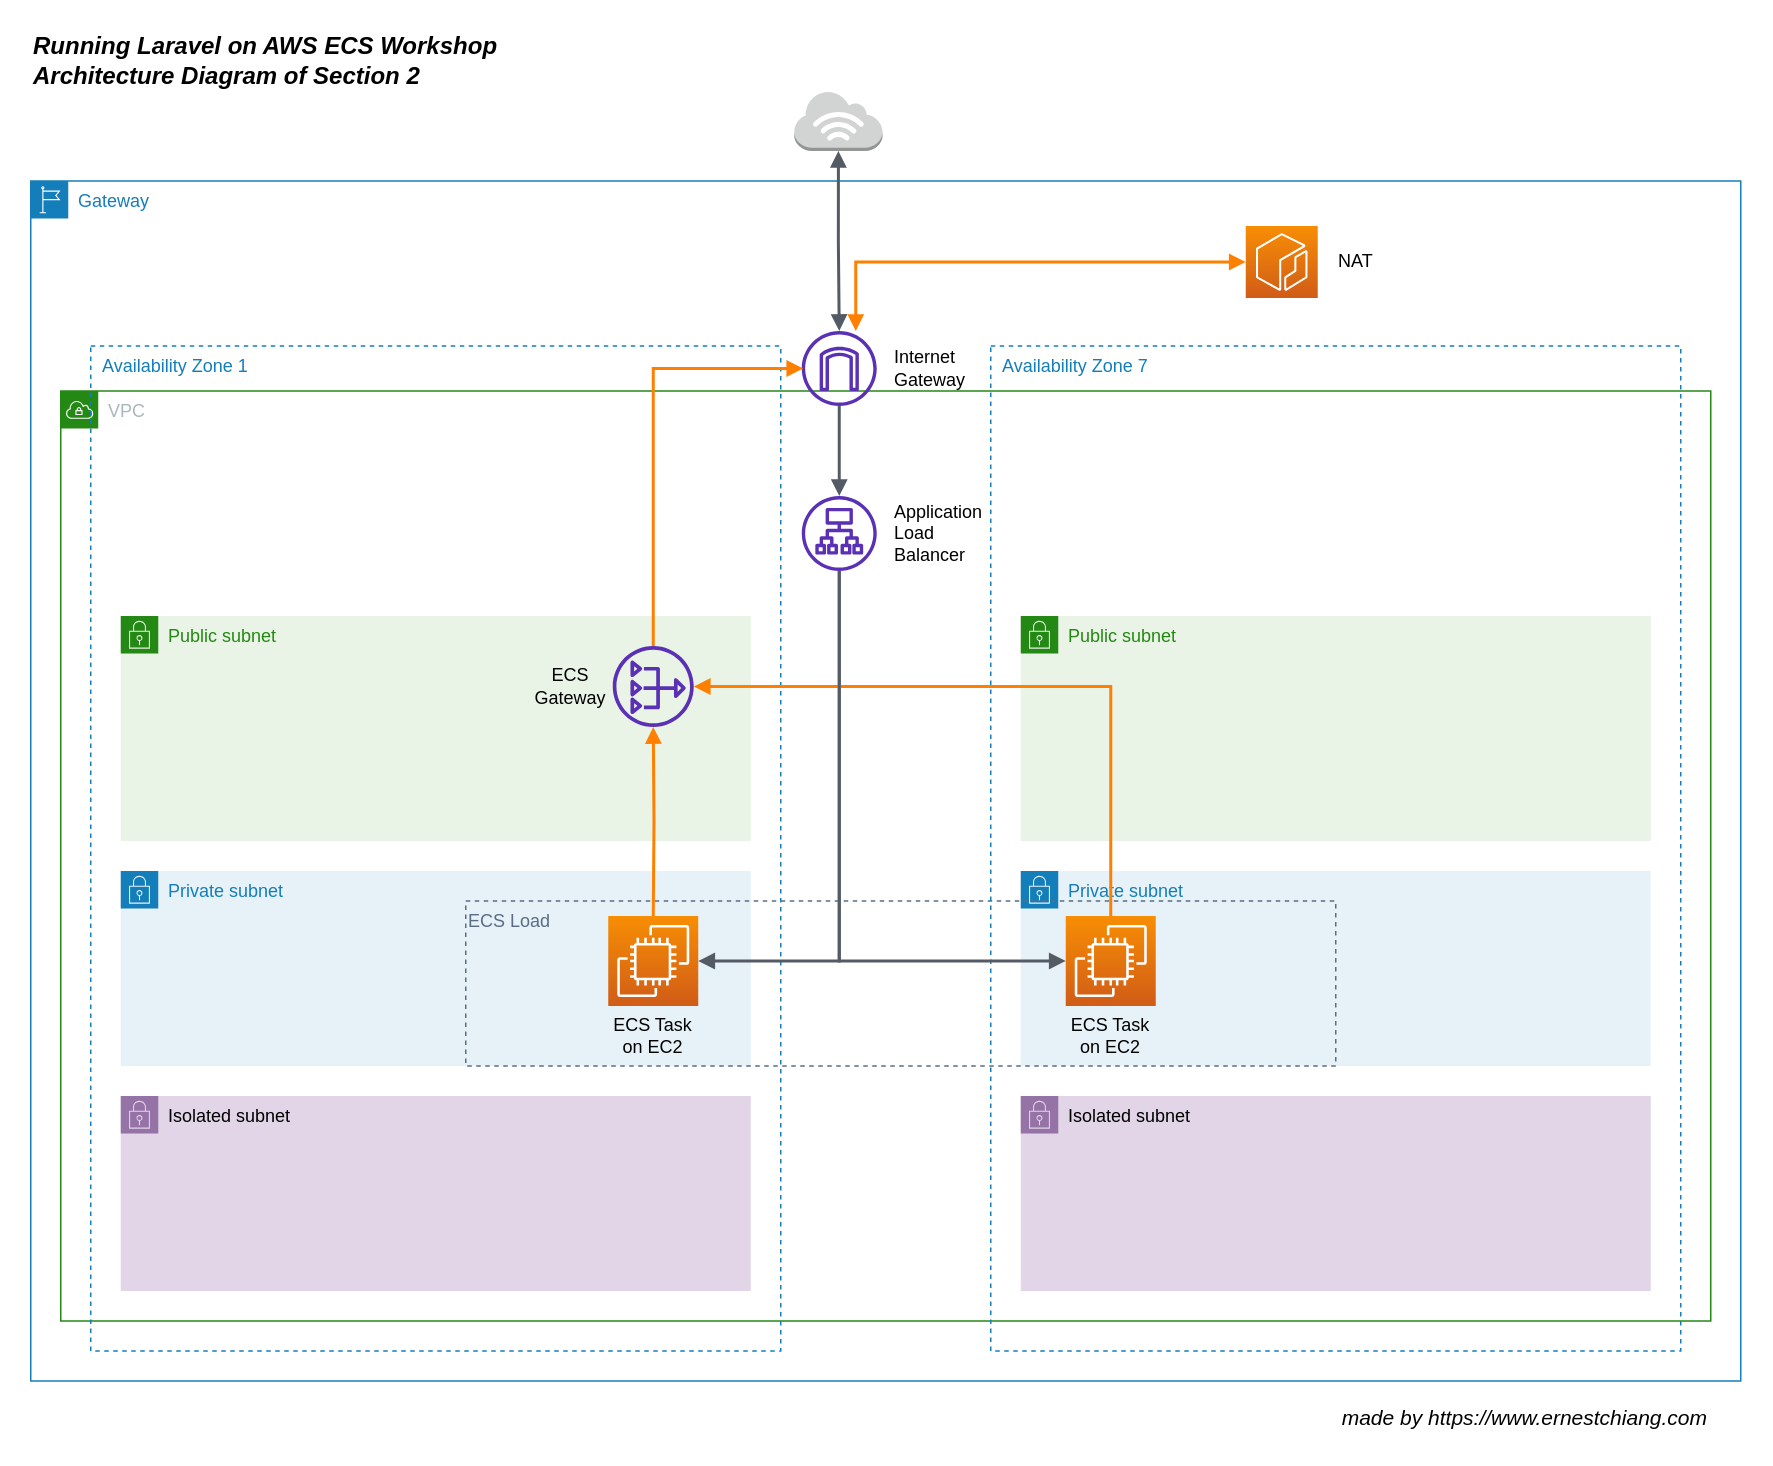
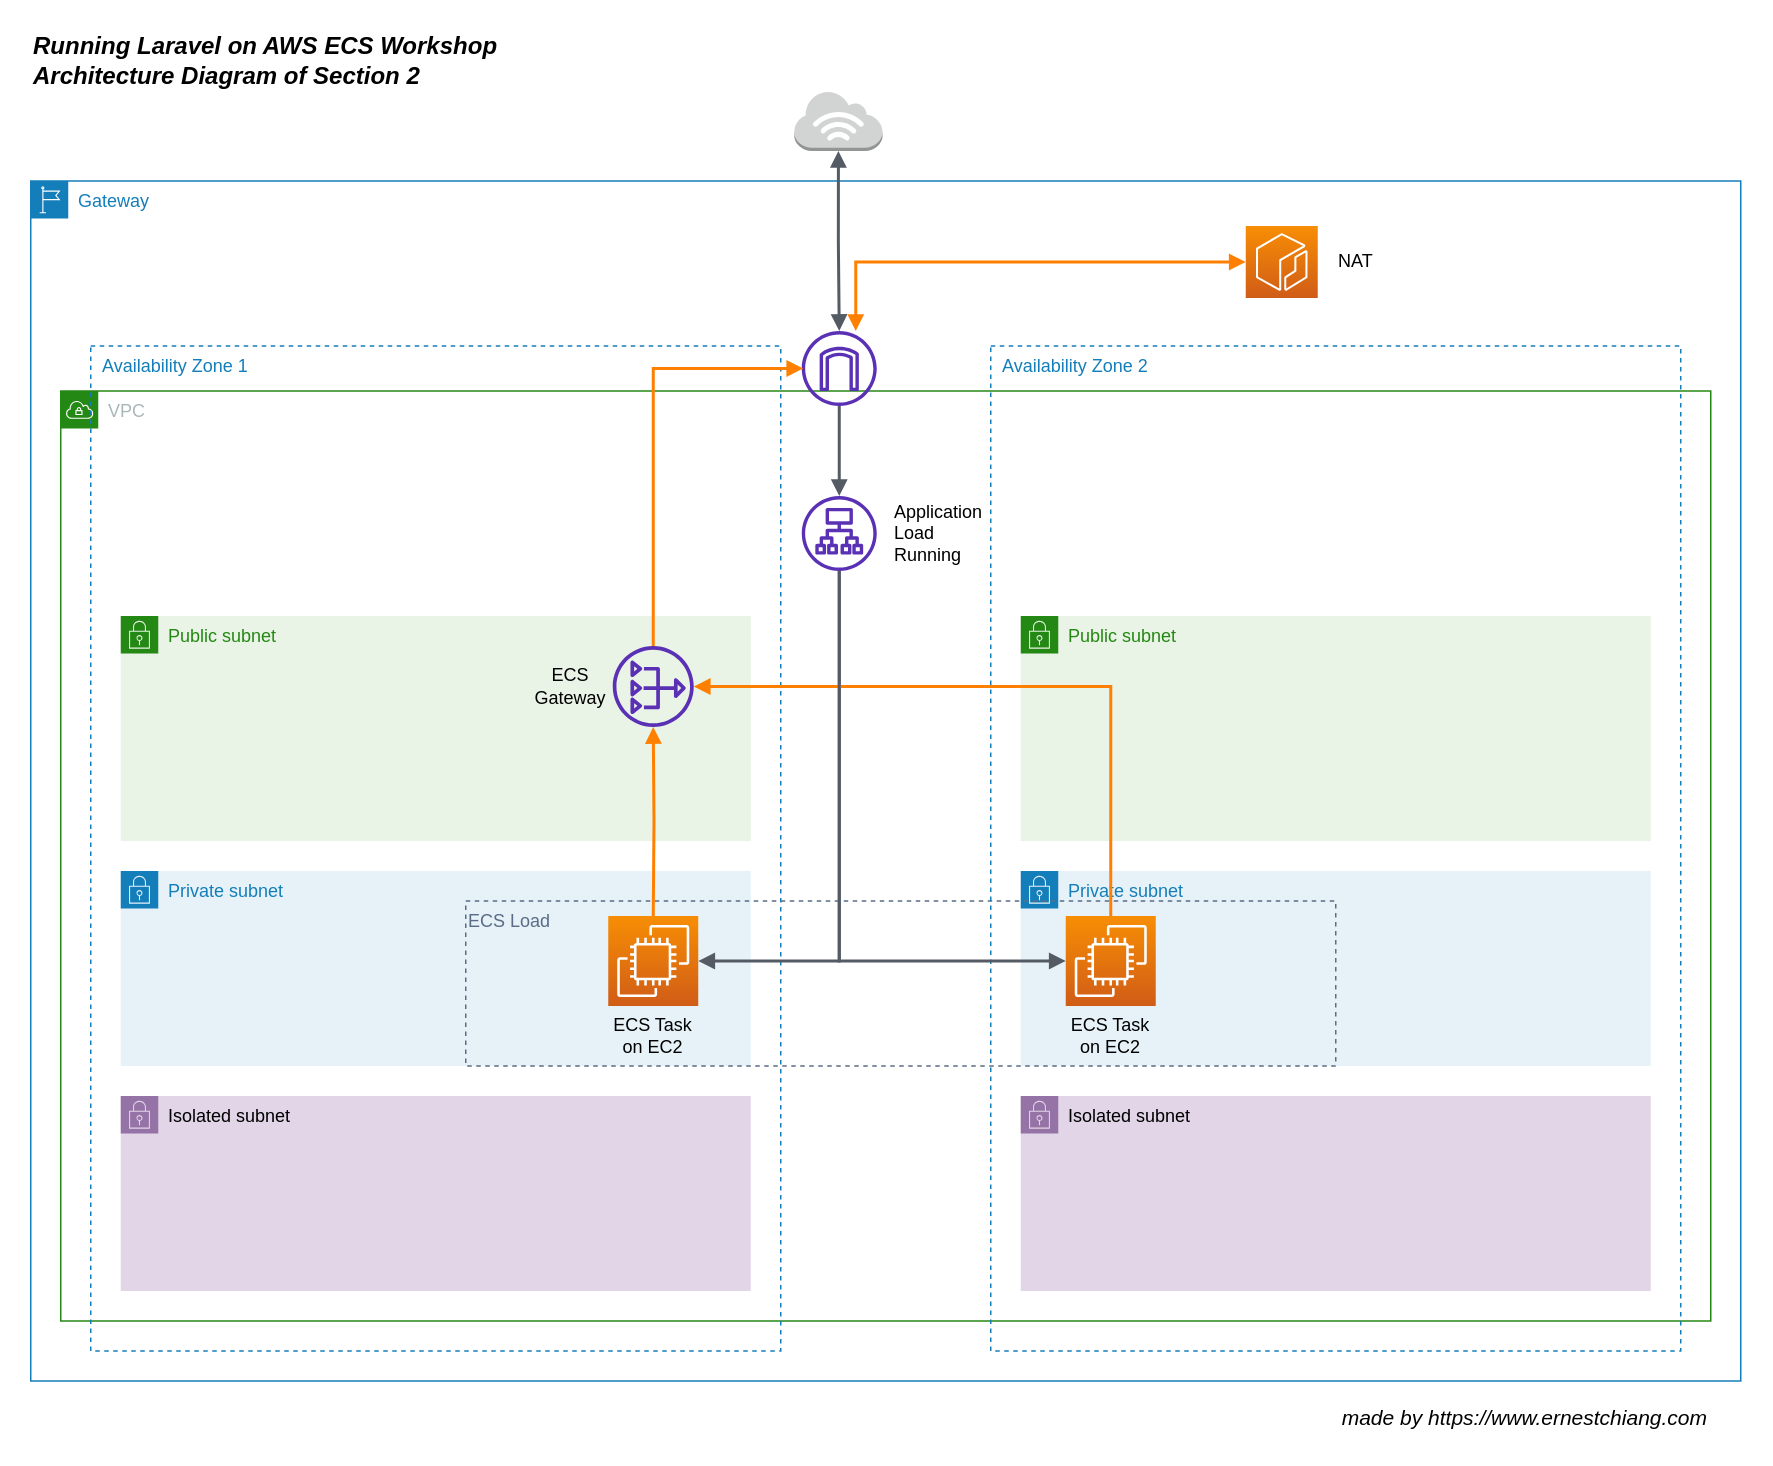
(1072, 366) -> (1072, 366)
(922, 368) -> none
(923, 533) -> (923, 533)
